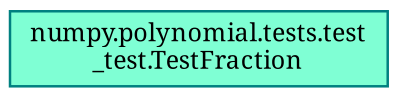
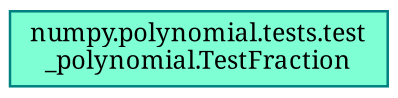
(199, 49) -> (199, 49)
